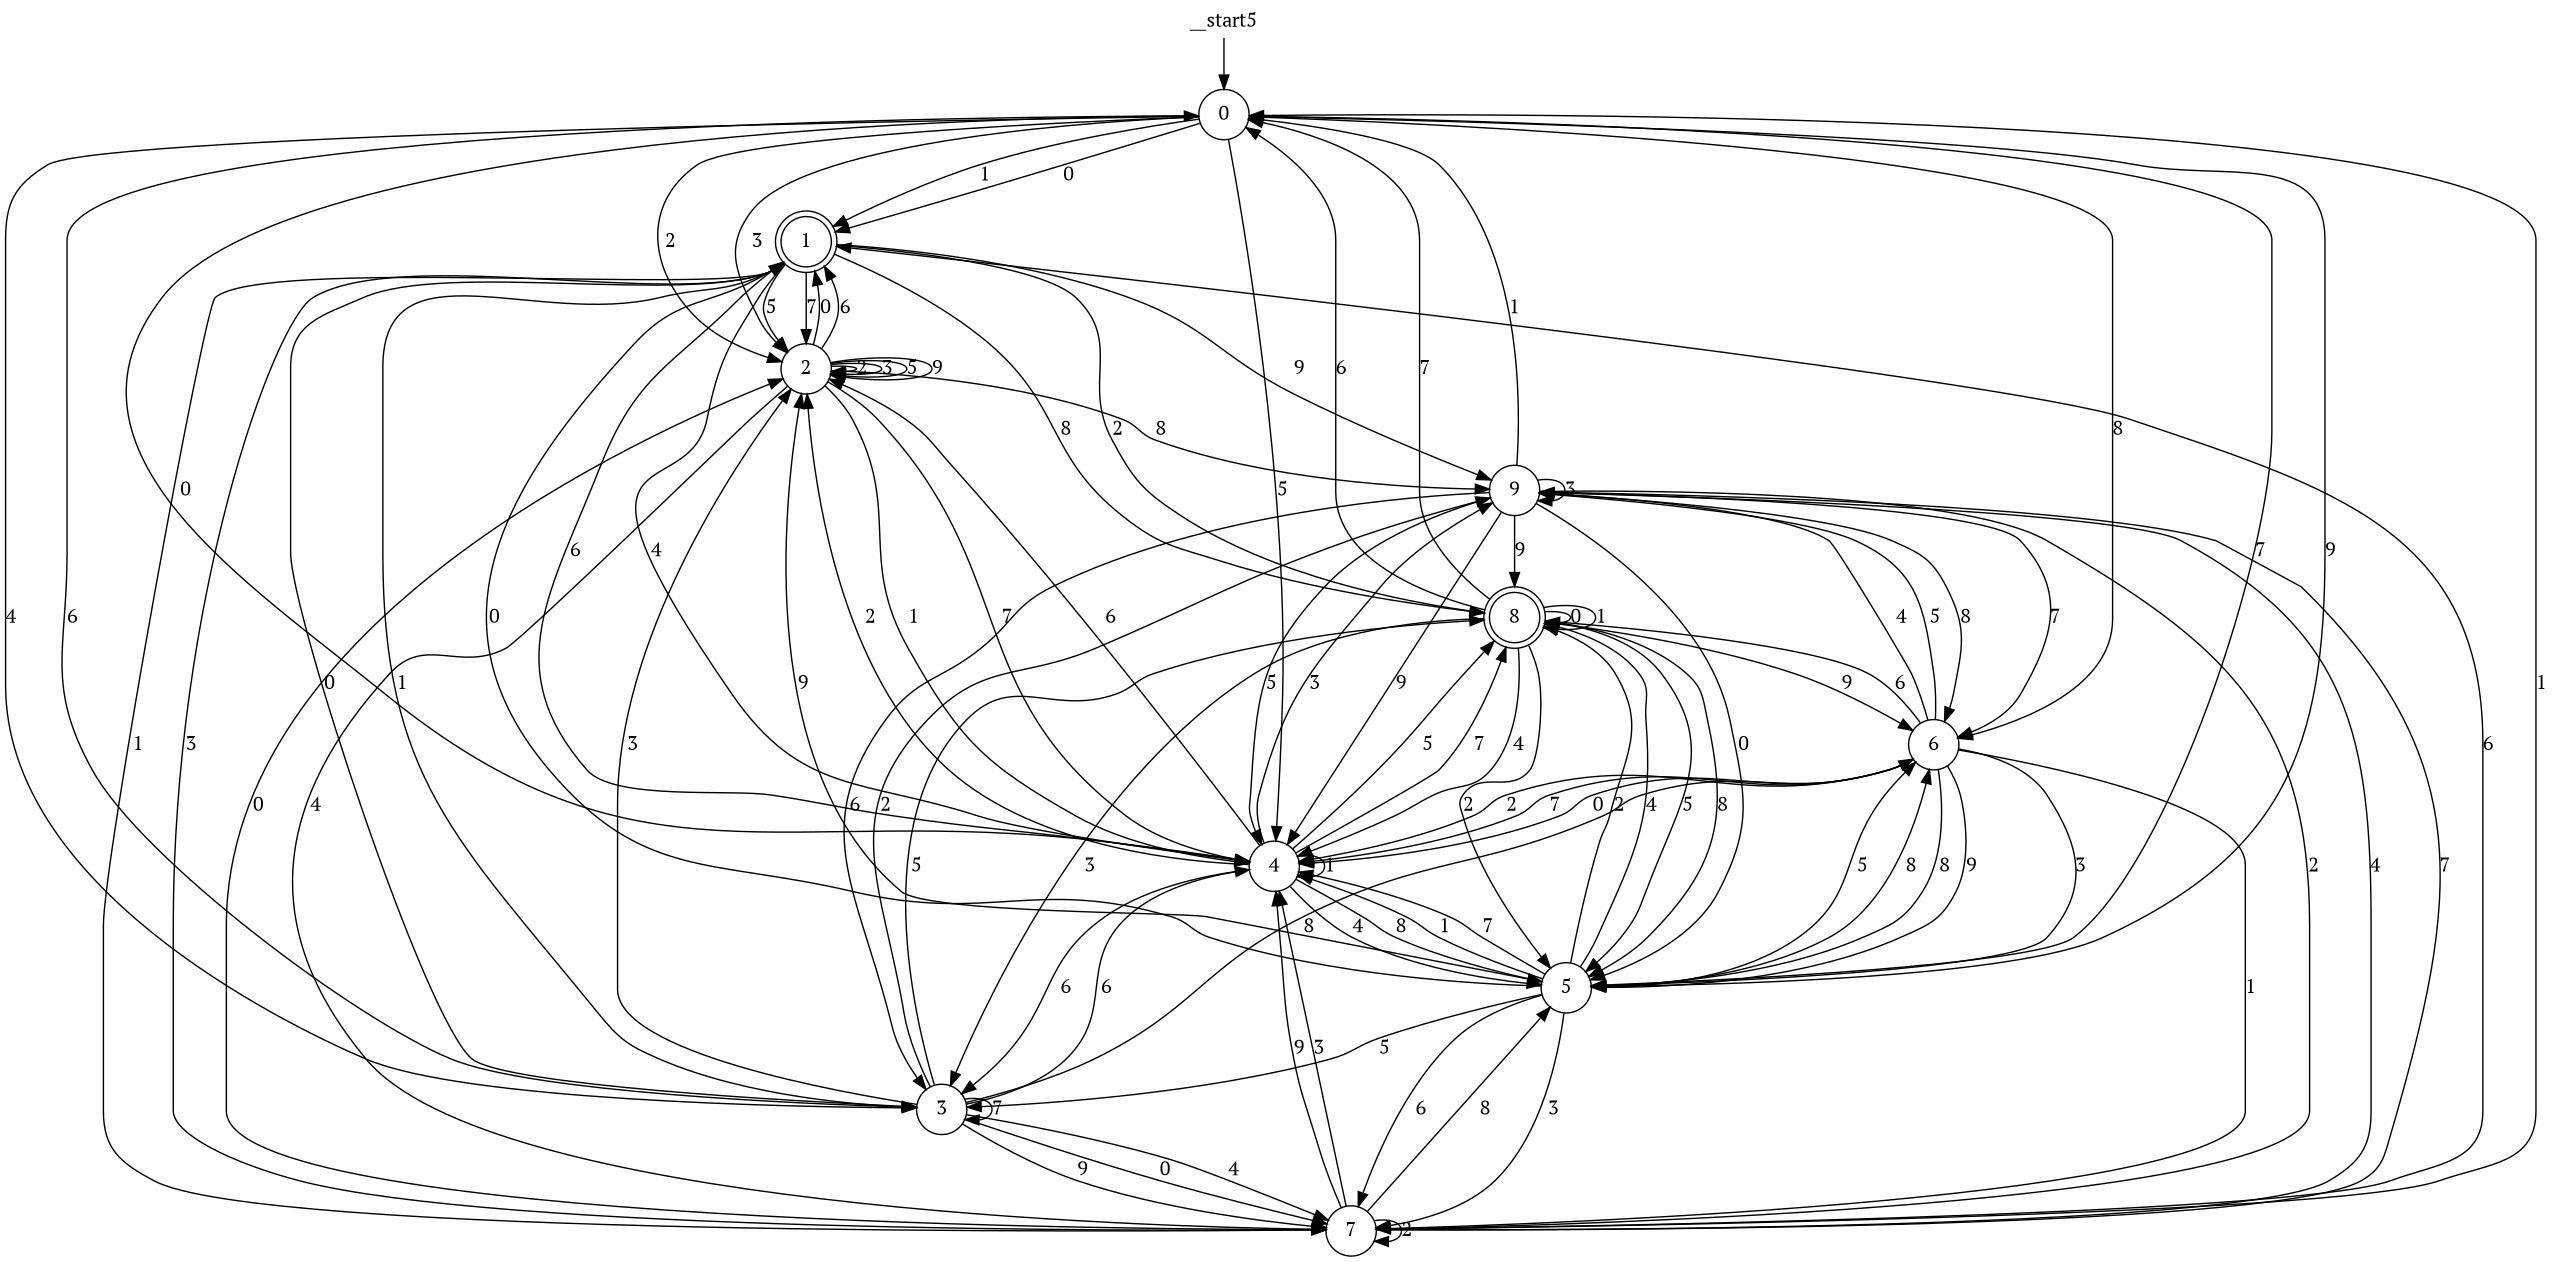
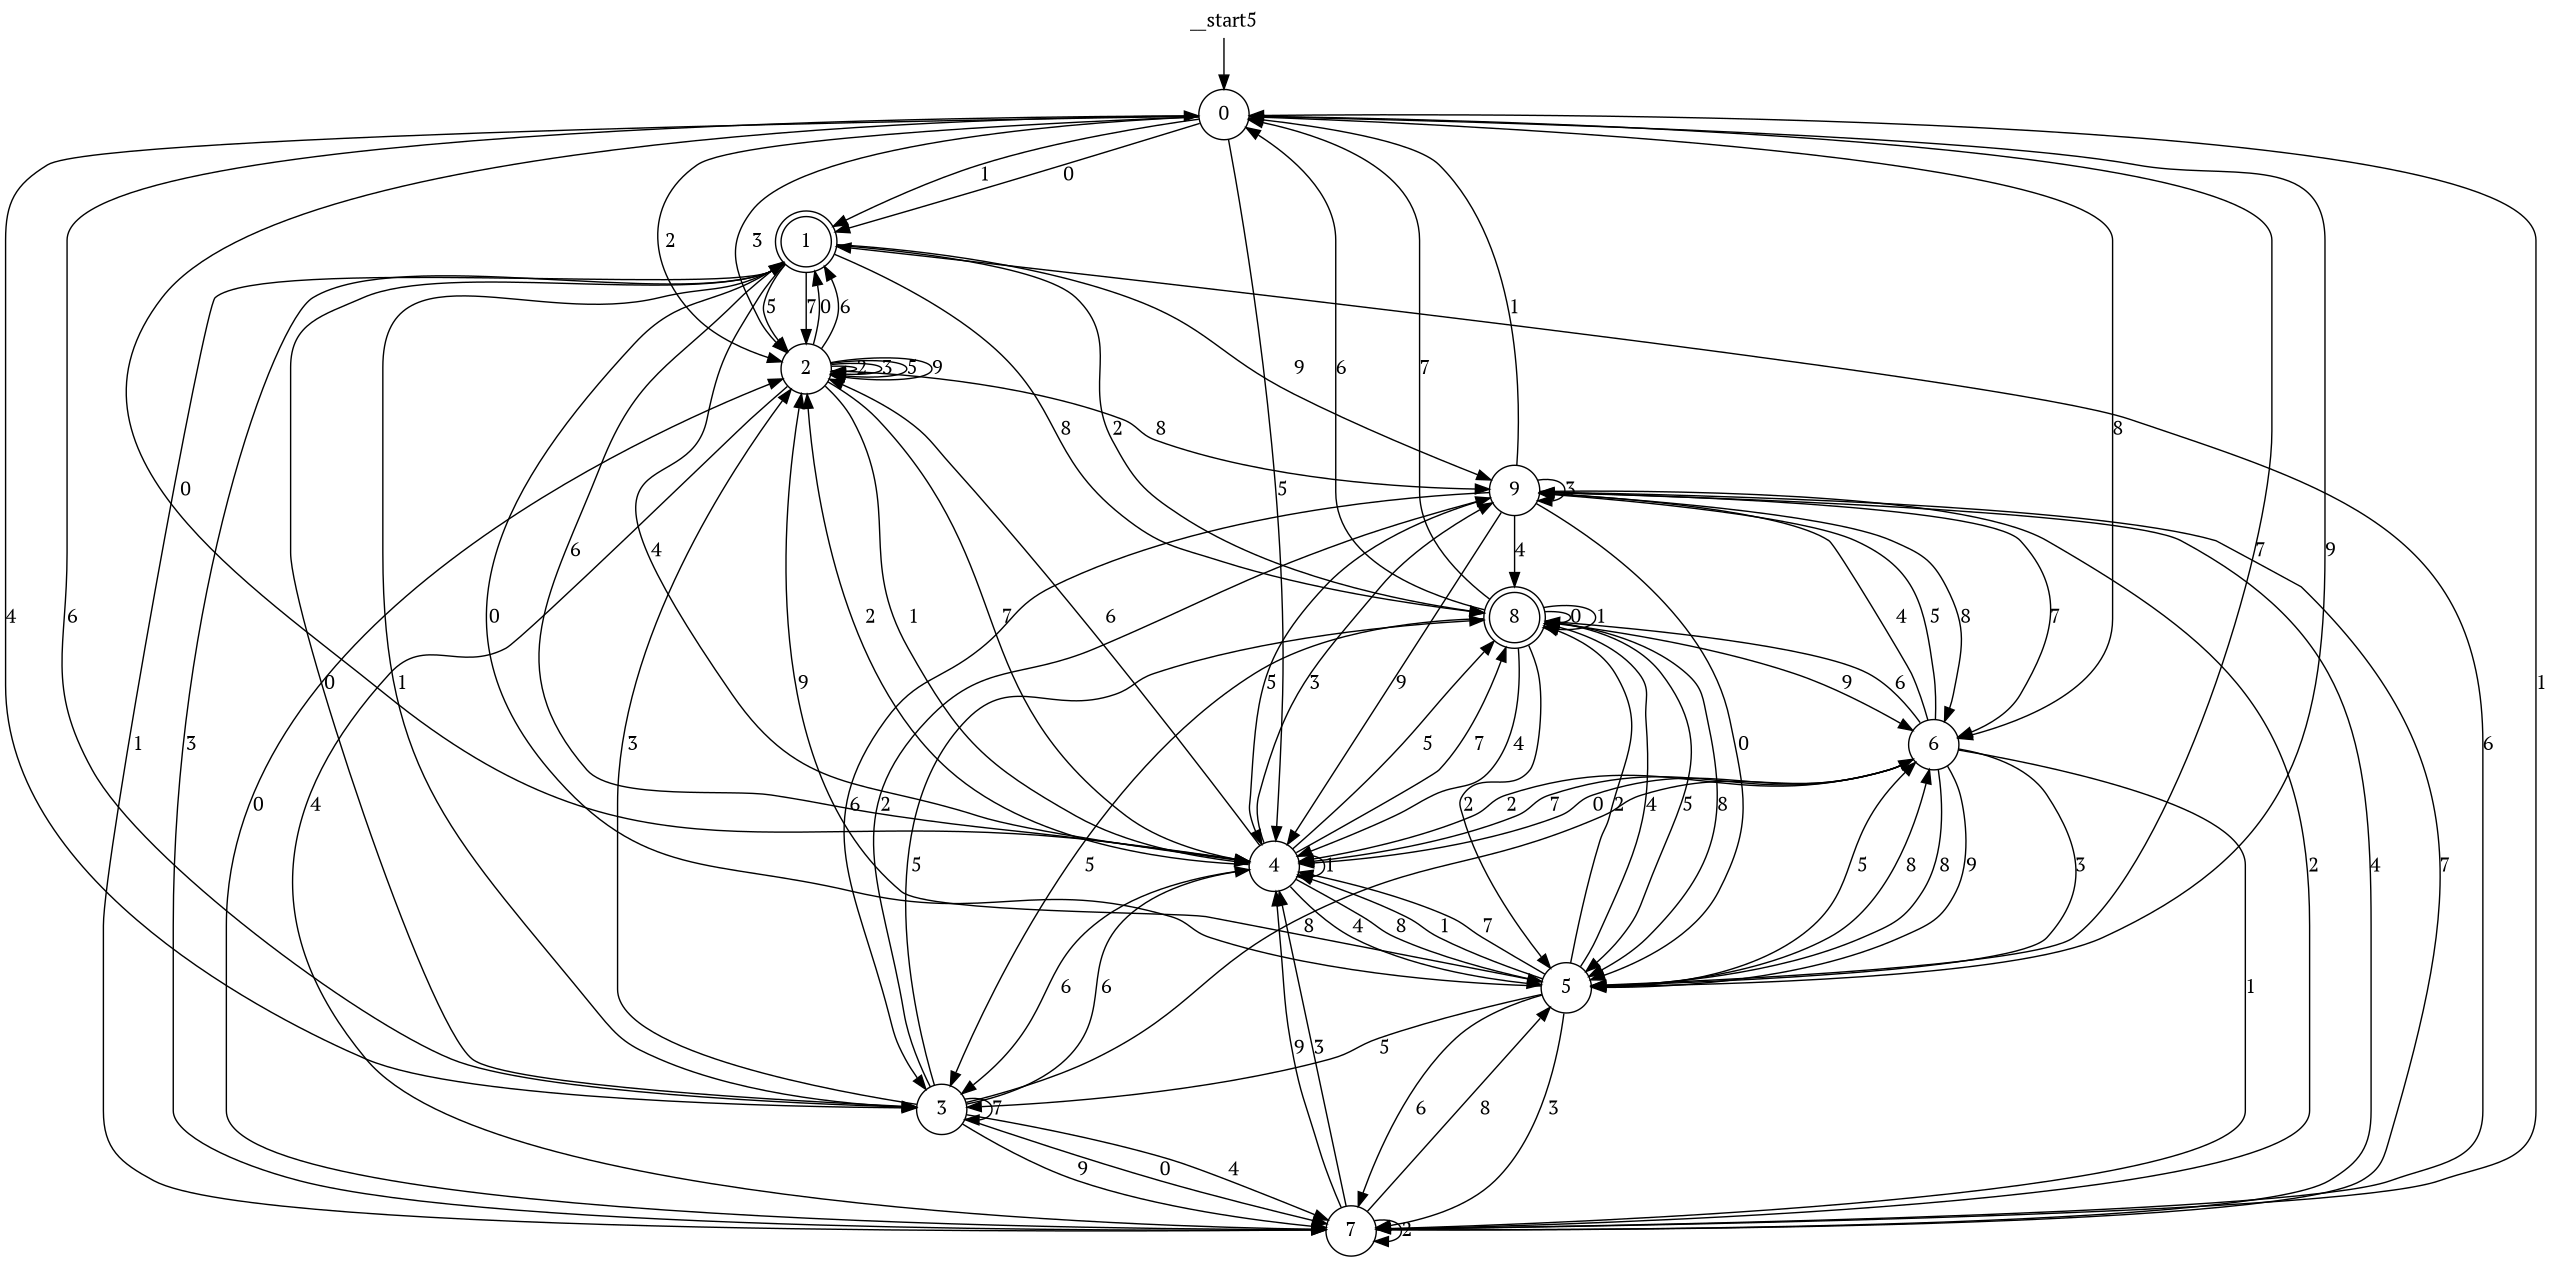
(1520, 551) -> (1520, 551)
(1090, 866) -> (1090, 866)
